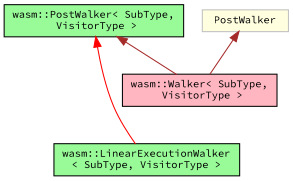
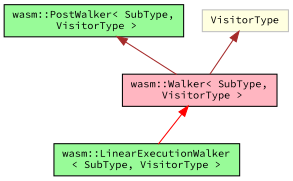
(245, 21) -> (245, 21)
(110, 98) -> (170, 129)
